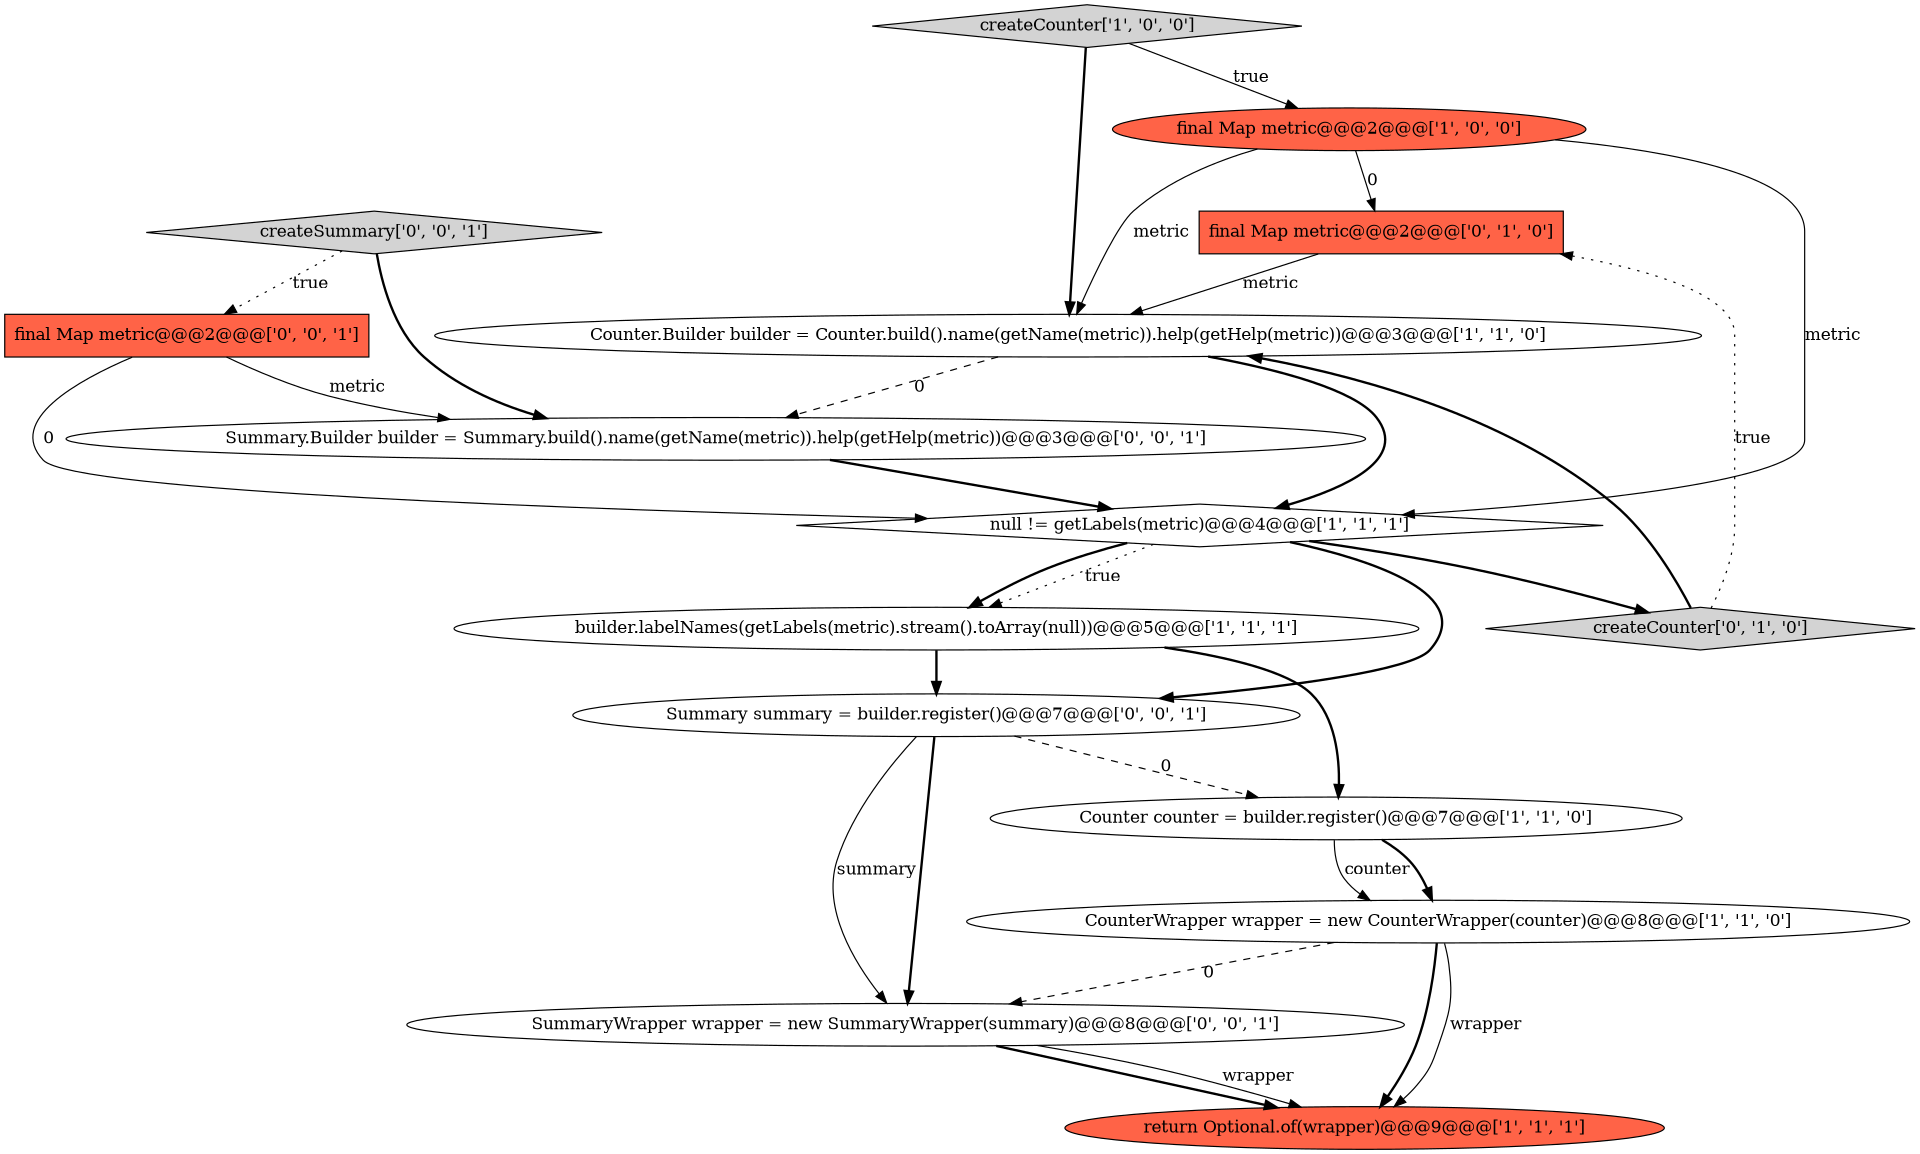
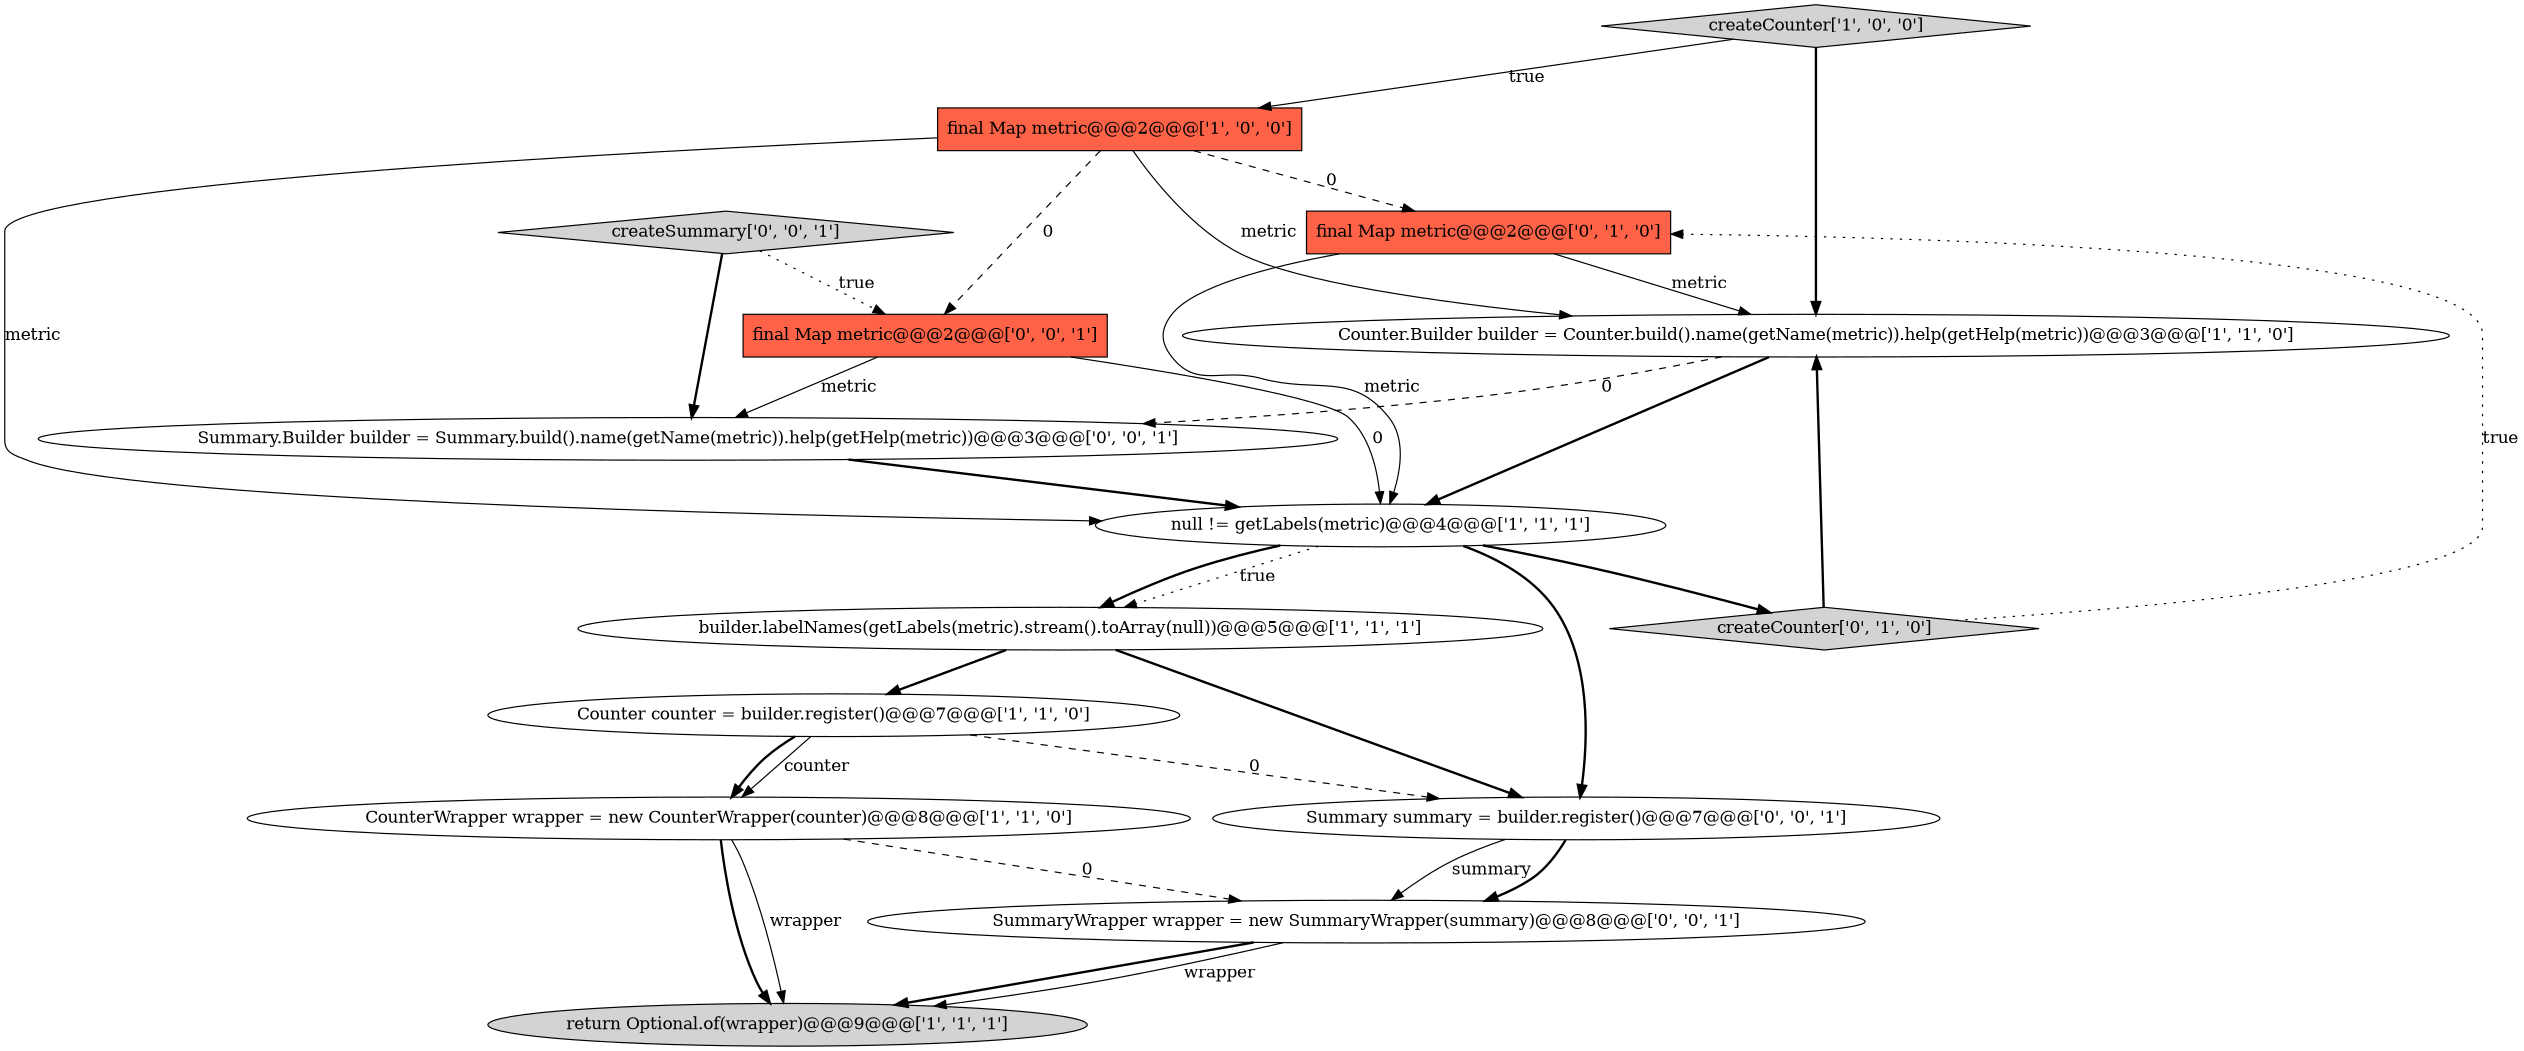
(1349, 129) -> (1120, 129)
(1363, 175) -> (1298, 179)
none -> (1027, 228)
none -> (1183, 368)
(1200, 525) -> (1381, 525)
(1130, 765) -> (1199, 766)
(1365, 1128) -> (788, 1025)
